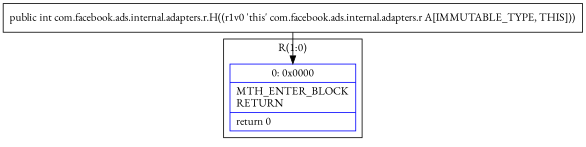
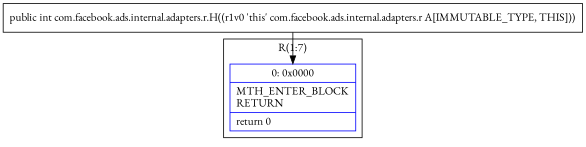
(293, 48) -> (293, 48)
